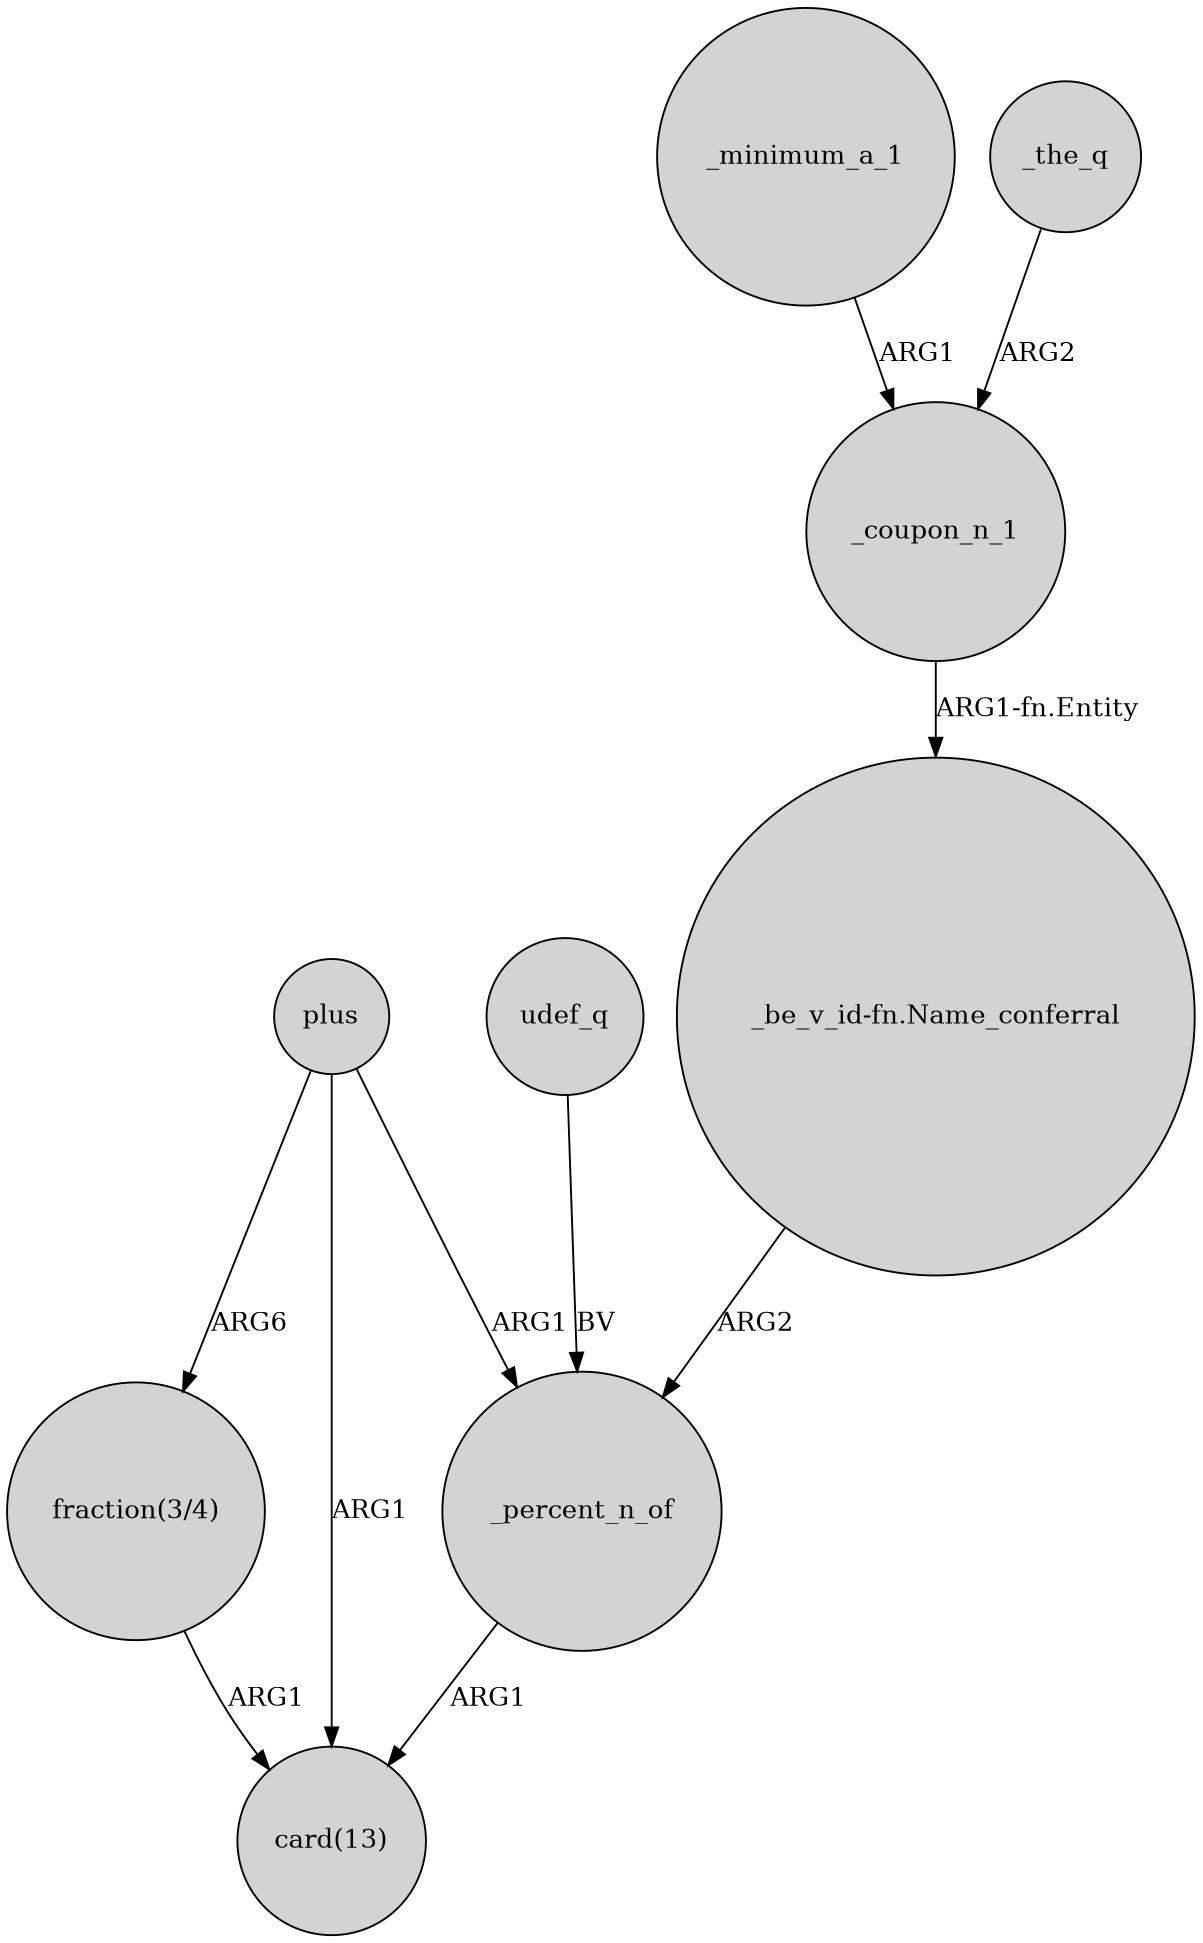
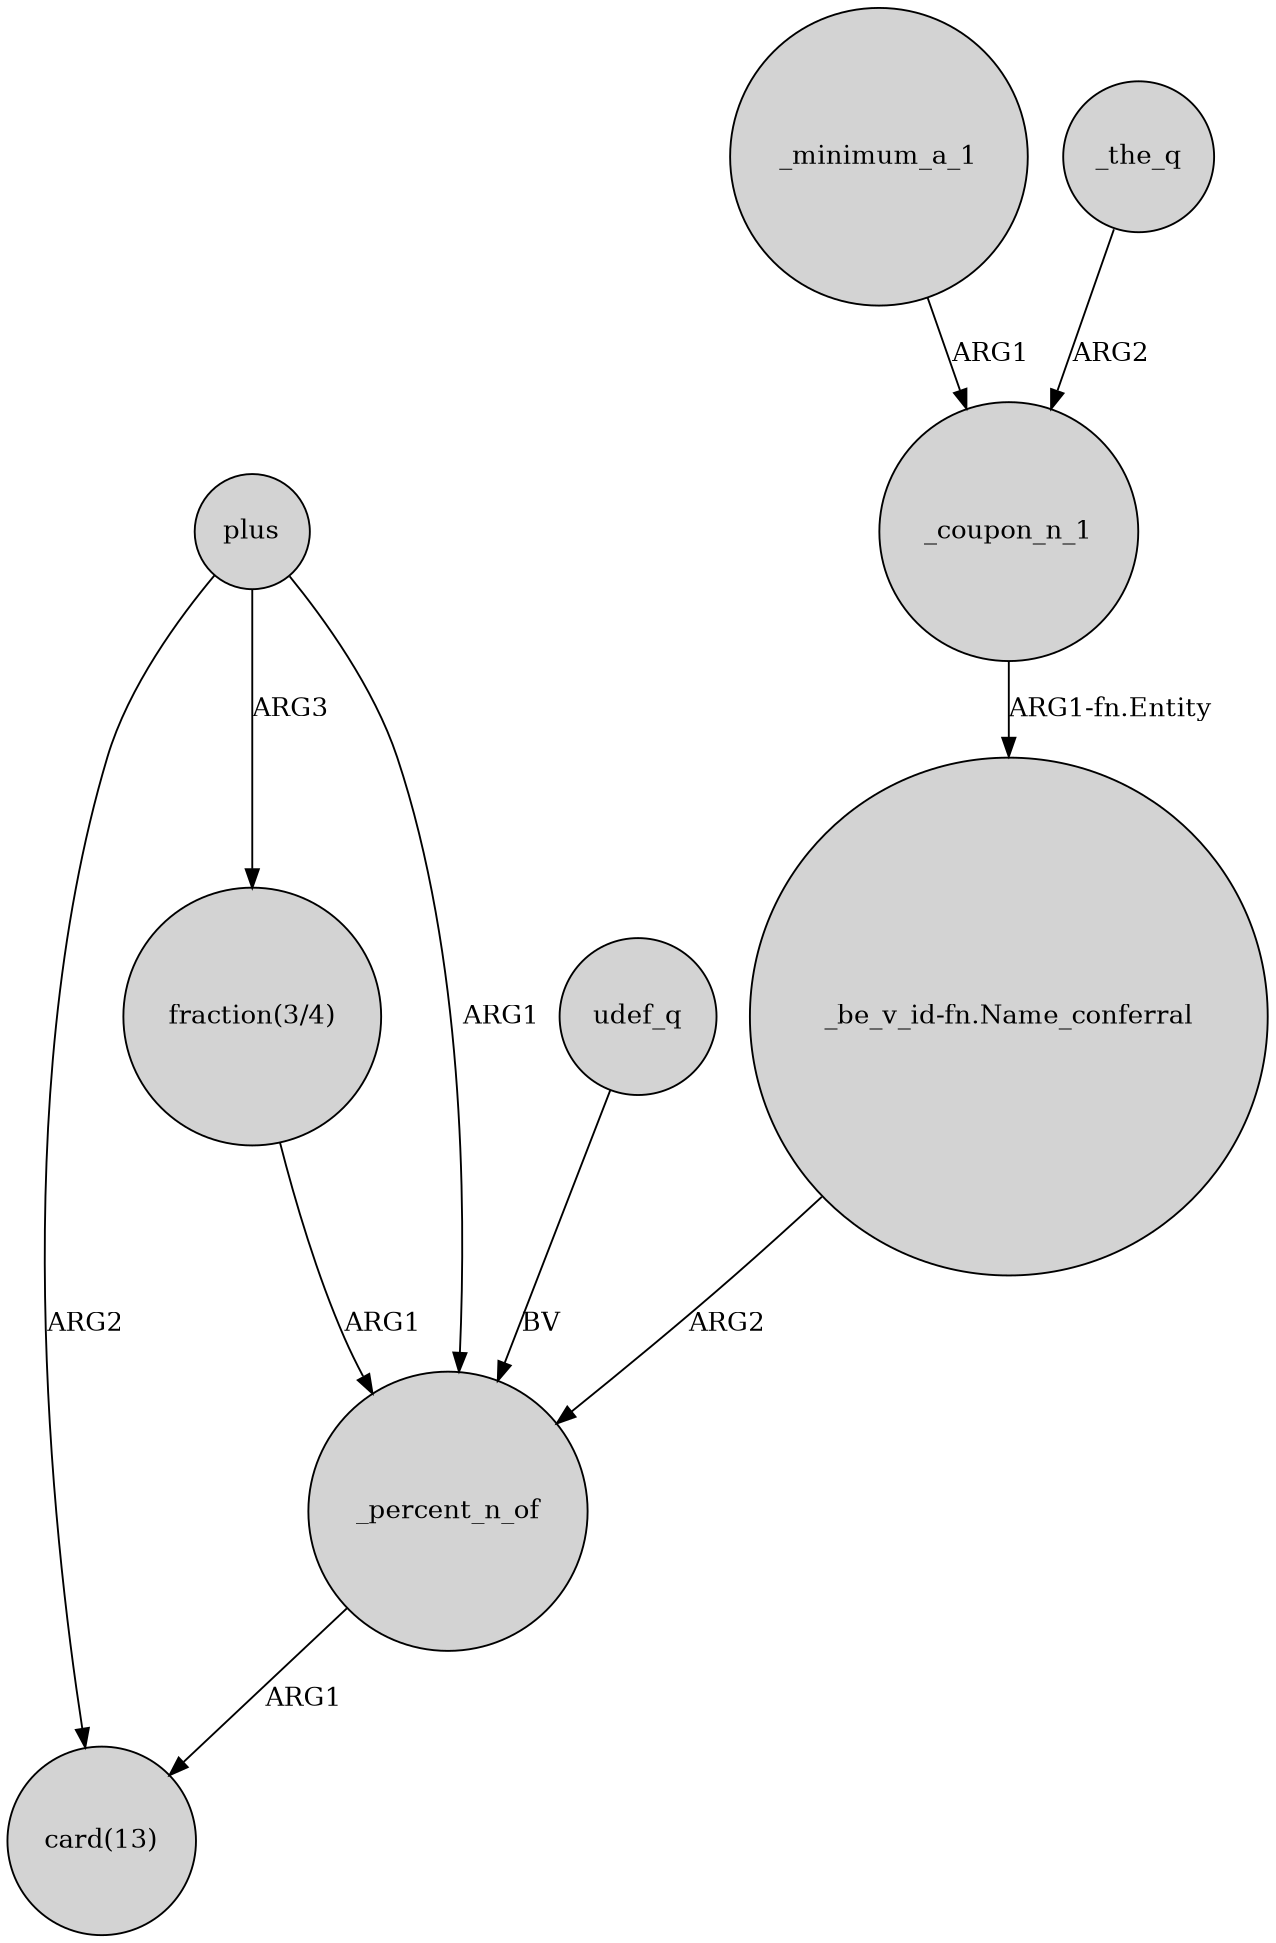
(250, 1324) -> (291, 709)
(370, 1511) -> (86, 1324)
(217, 1694) -> (315, 1262)
